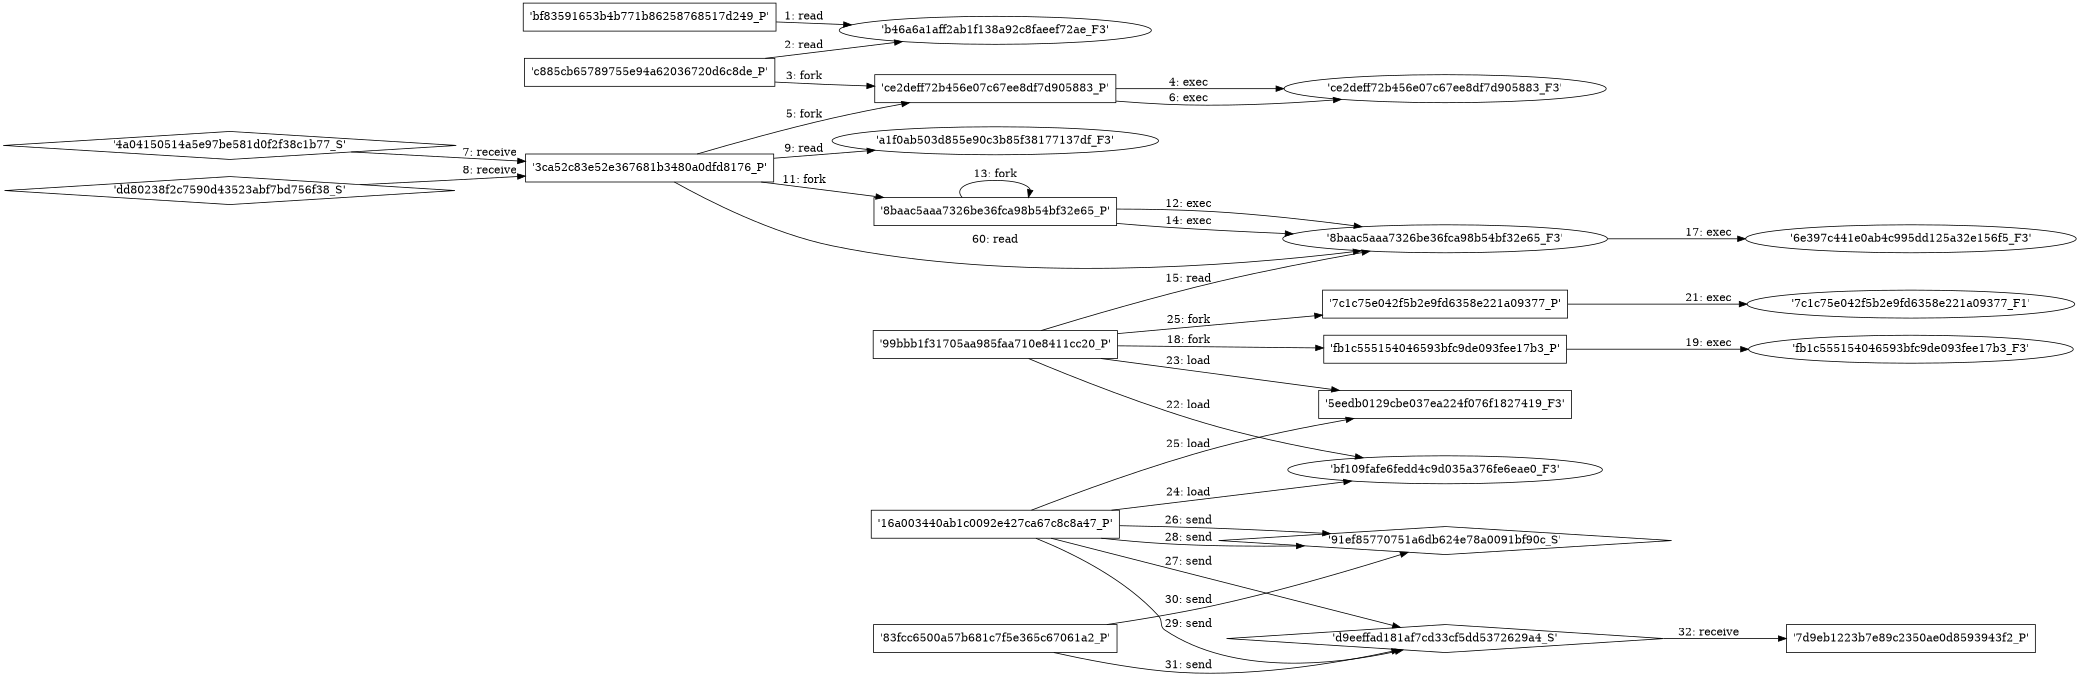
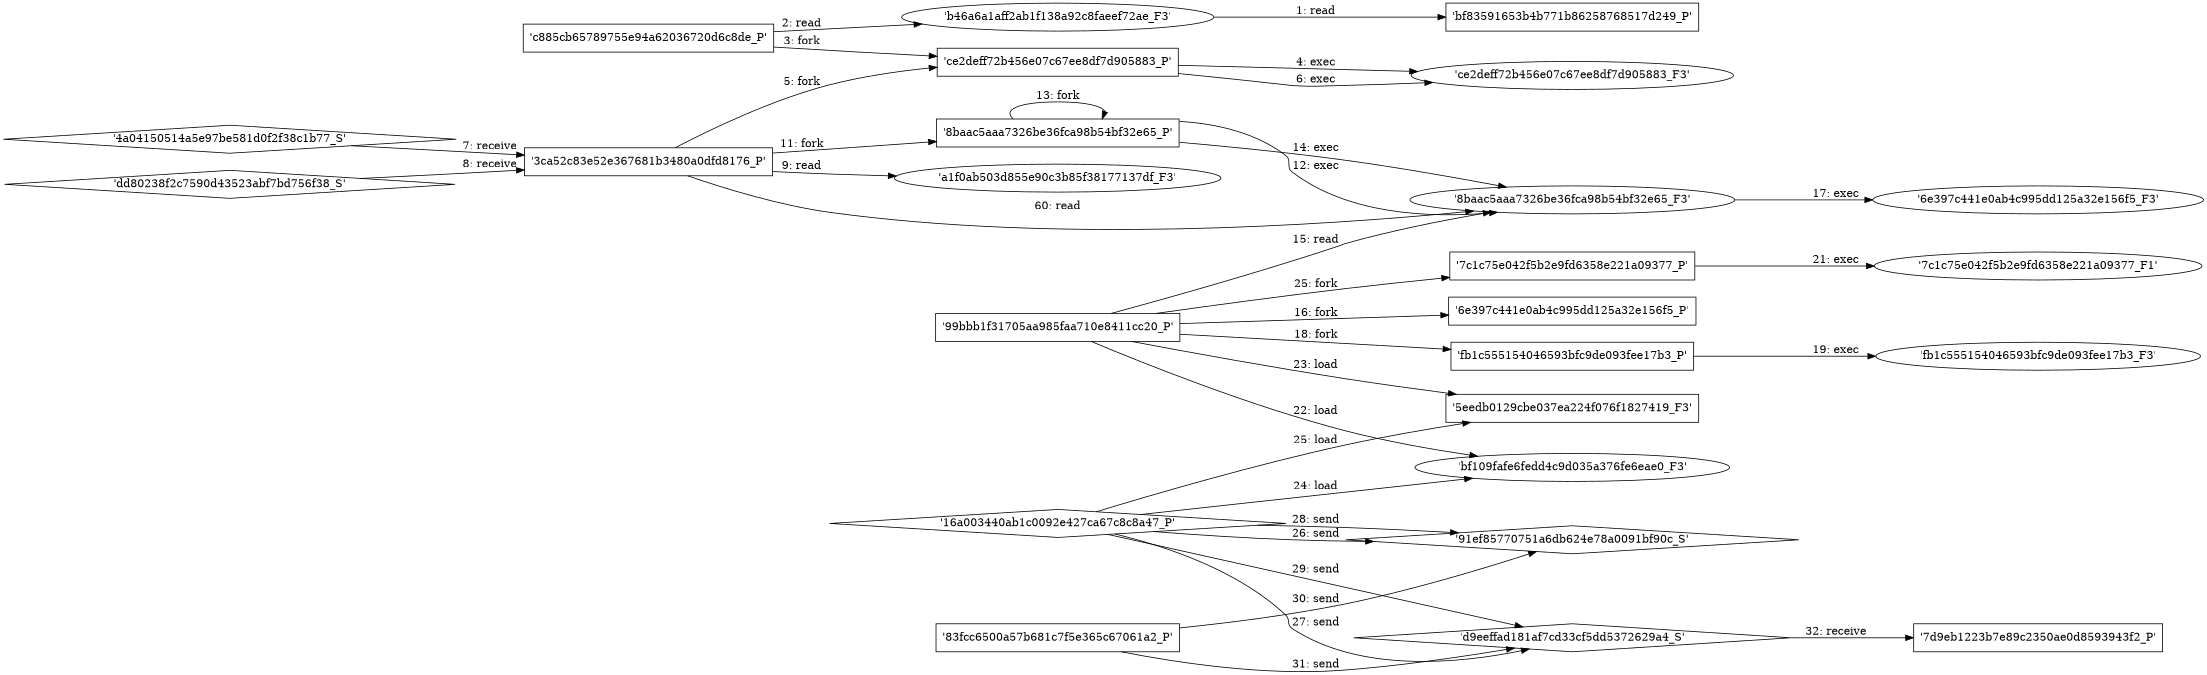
(810, 23) -> (1326, 17)
none -> (1572, 311)
(995, 524) -> (1058, 523)
